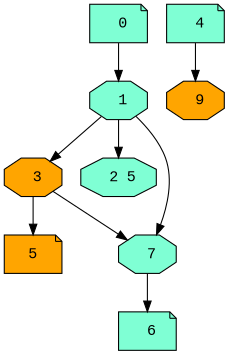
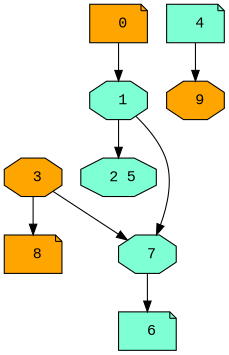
(119, 23) -> (119, 23)
(80, 135) -> none
(33, 254) -> (33, 254)
